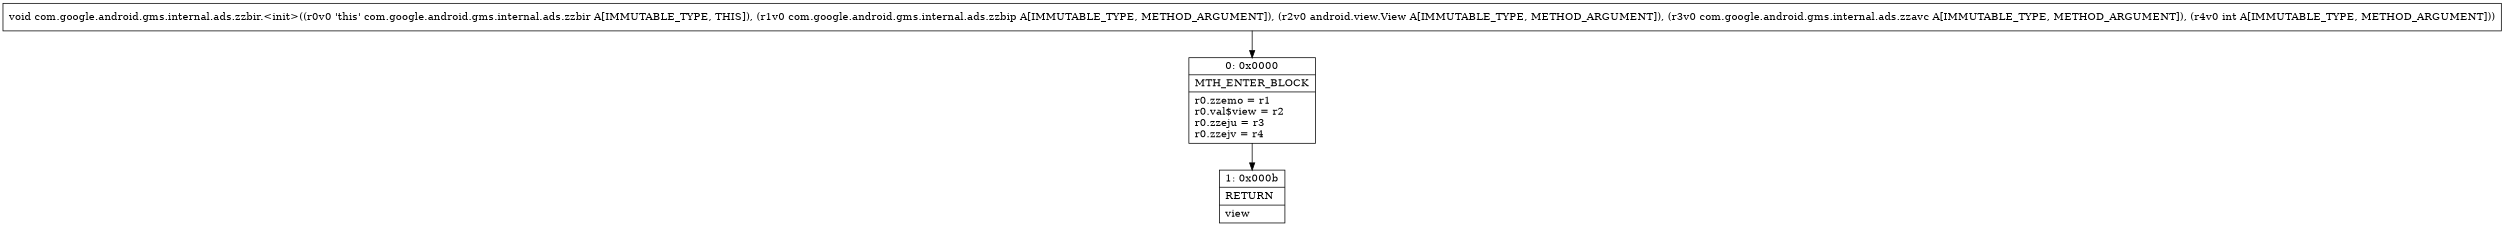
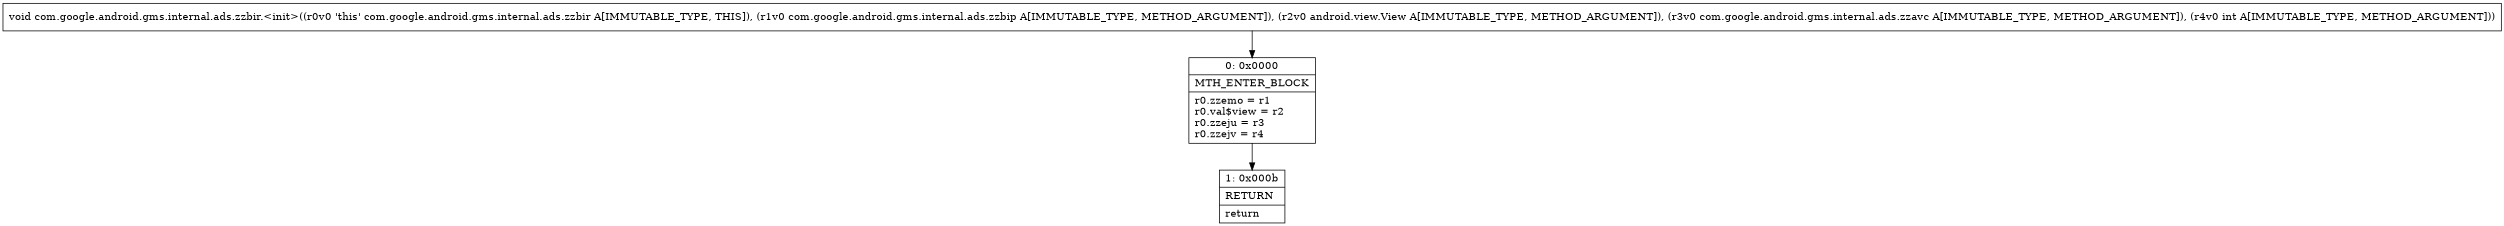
(1238, 214) -> (1242, 214)
